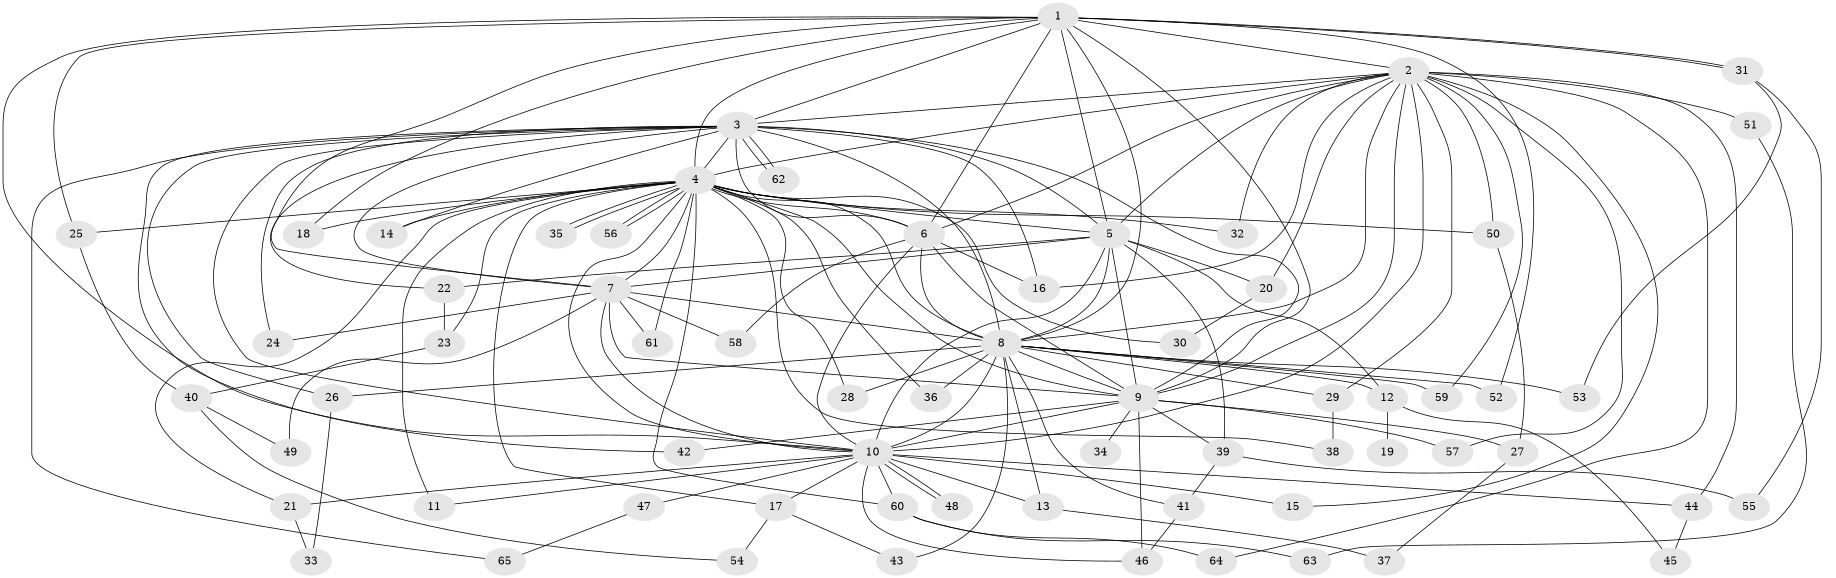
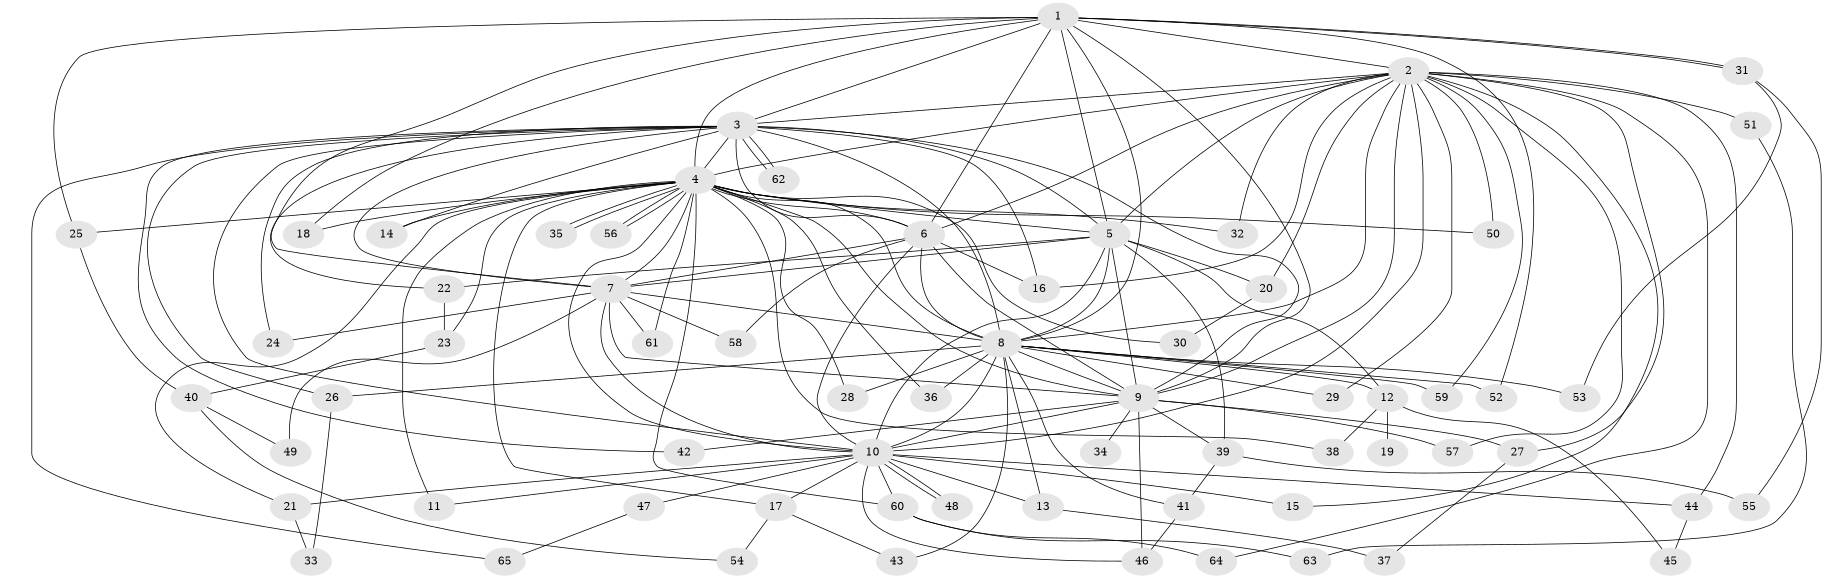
(13, 89) -> none
none -> (720, 270)
(1520, 342) -> (1646, 220)
(1333, 427) -> (1354, 432)
